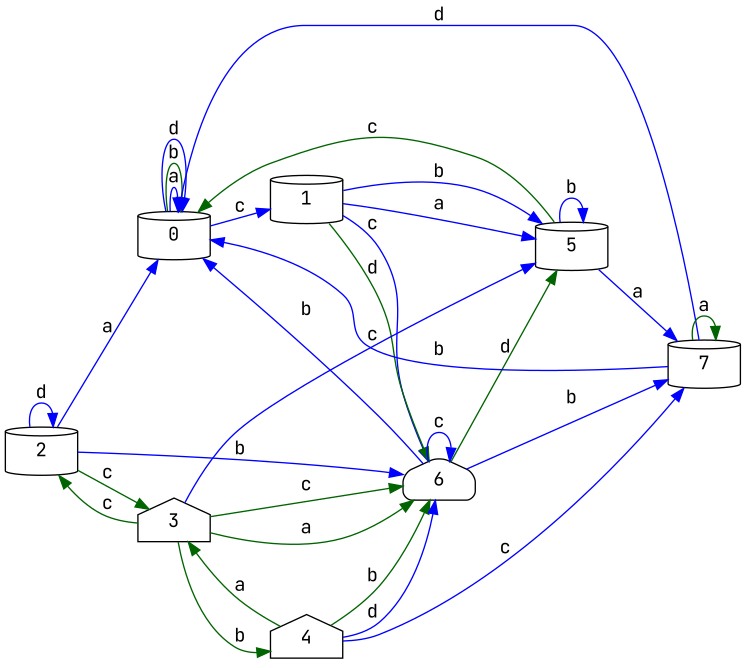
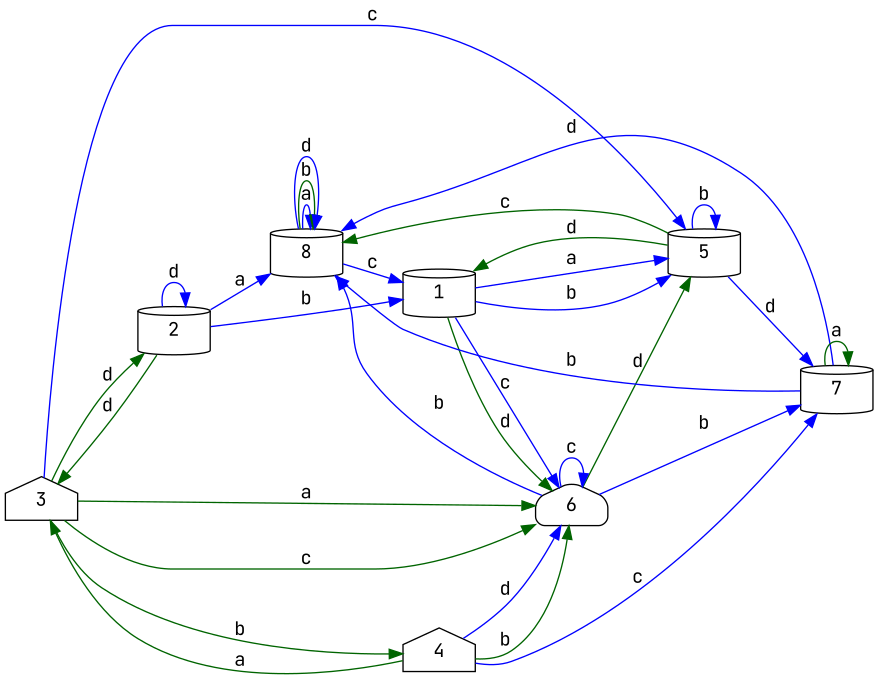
(174, 236) -> (307, 253)
none -> (575, 238)
(638, 293) -> (771, 307)
(234, 459) -> (300, 315)
(108, 473) -> (108, 406)
(108, 504) -> (108, 376)
